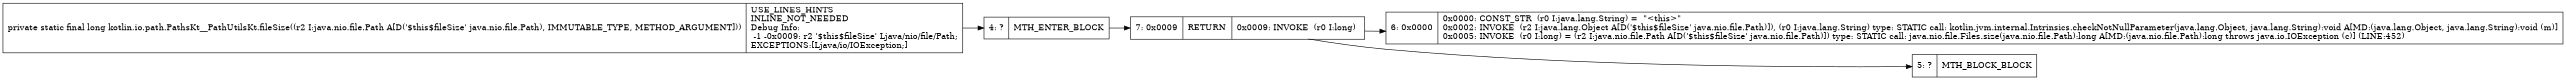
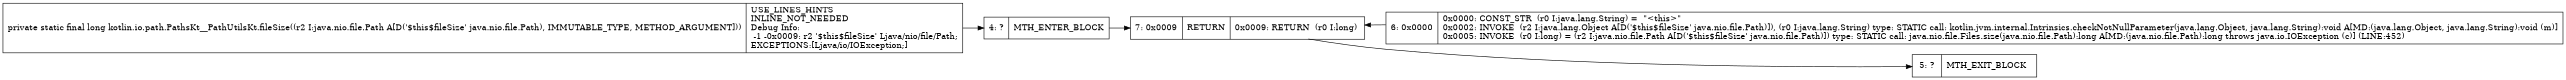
(1298, 28) -> (1297, 28)
(1372, 31) -> (1378, 25)
(1987, 66) -> (1987, 66)
